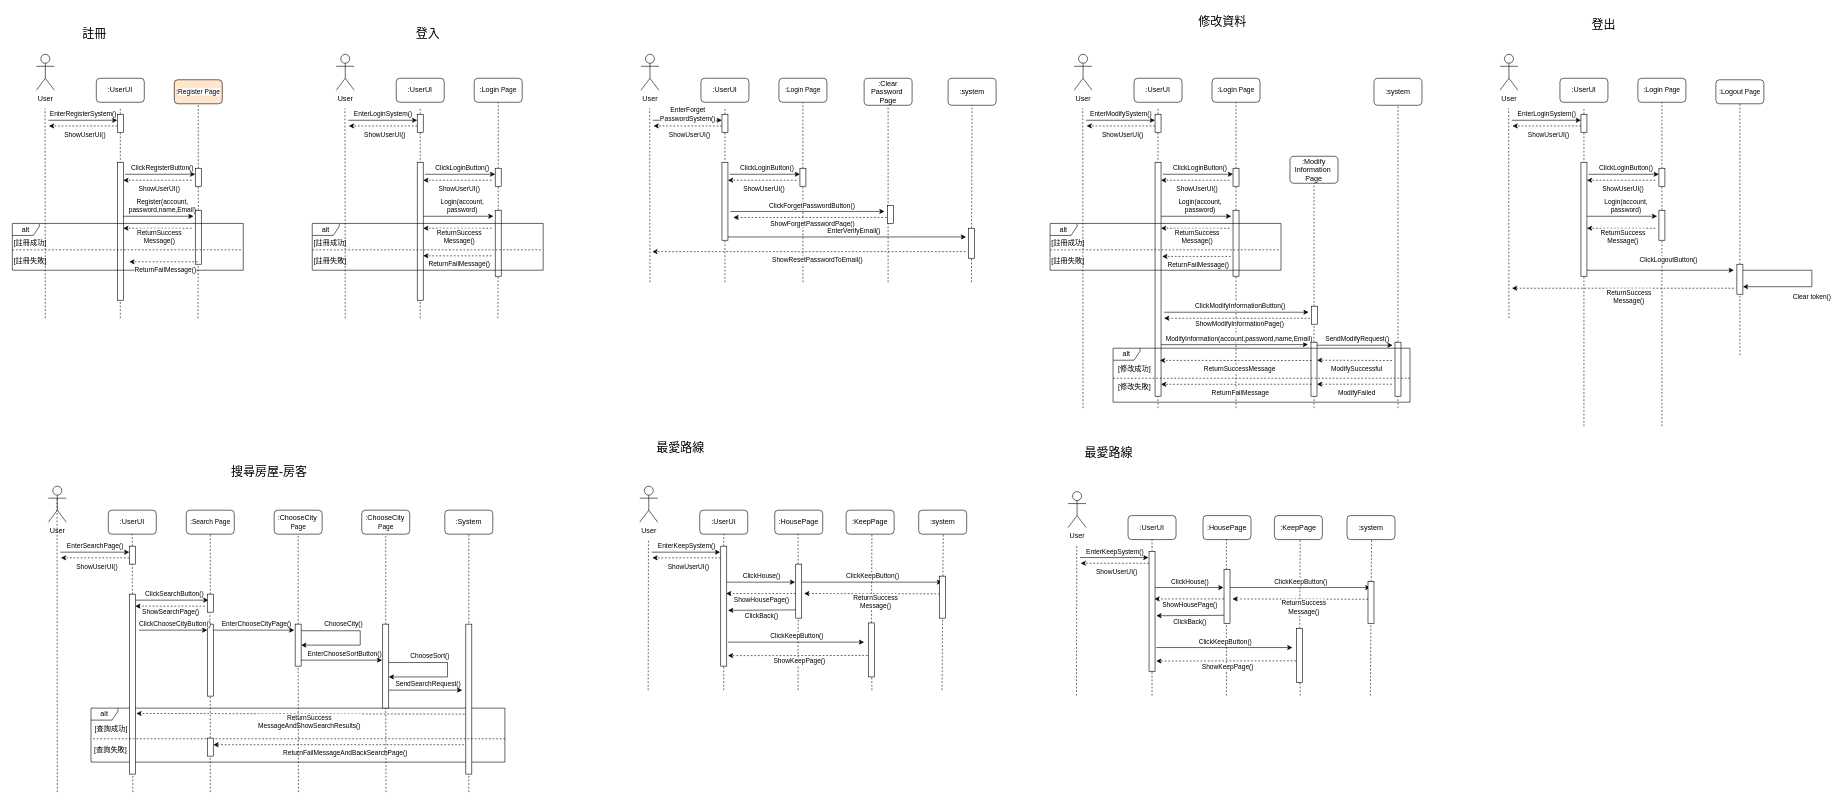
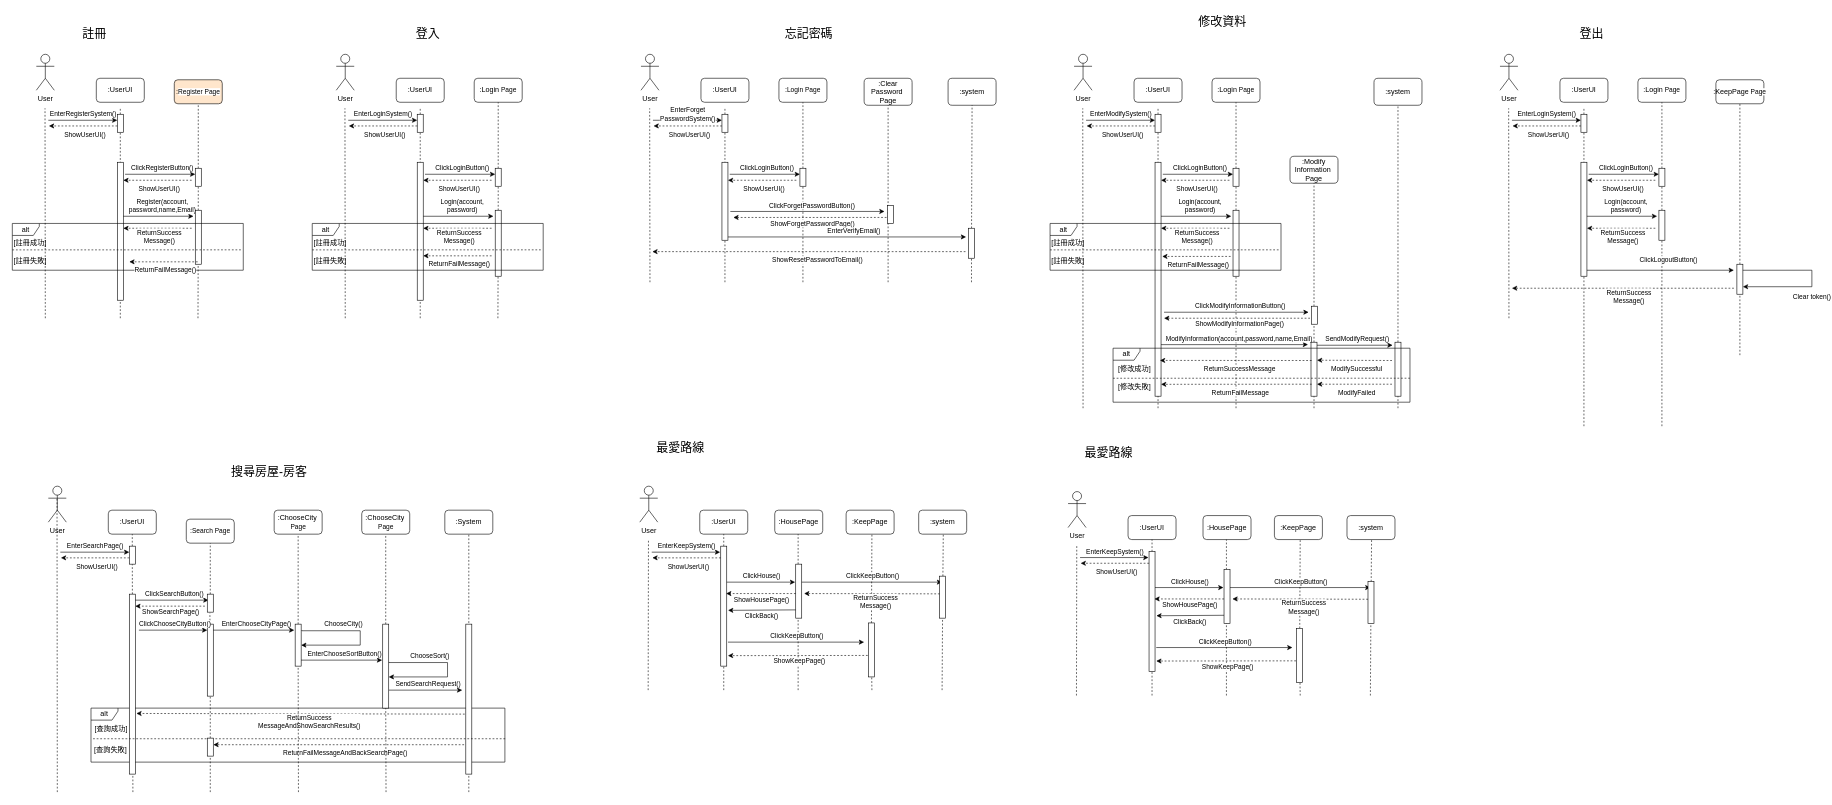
(1604, 24) -> (1592, 33)
none -> (809, 33)
(1740, 92) -> (1740, 92)
(210, 522) -> (210, 531)
